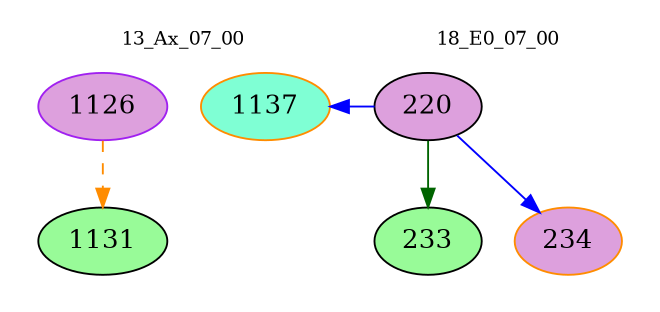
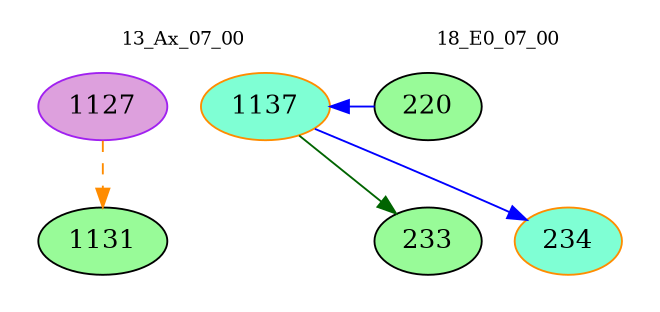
(103, 107) -> (103, 107)
(428, 107) -> (428, 107)
(428, 165) -> (332, 162)
(492, 168) -> (412, 170)
(568, 241) -> (568, 241)
